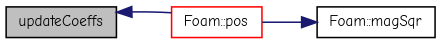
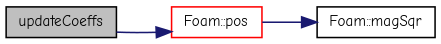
(152, 12) -> (136, 33)
